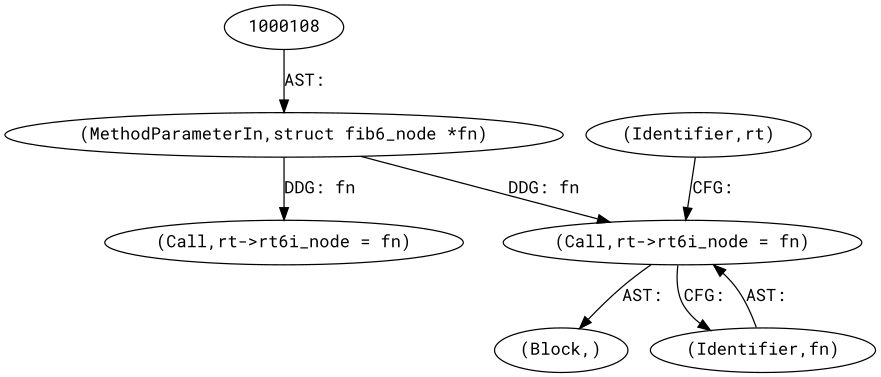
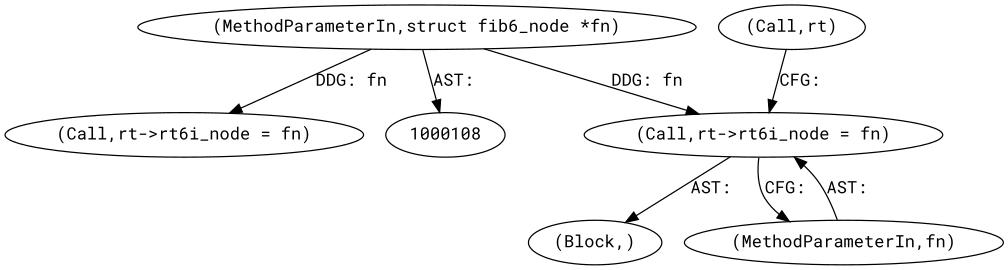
(284, 75) -> (430, 75)
(699, 135) -> (792, 27)
(763, 350) -> (844, 243)
